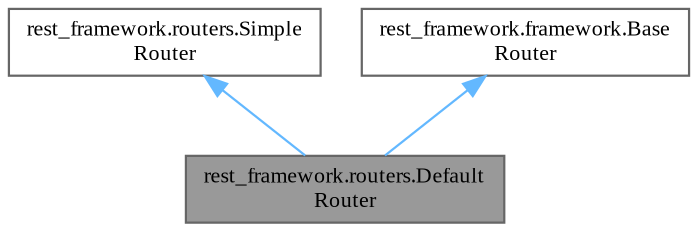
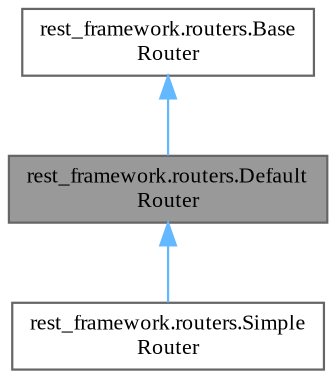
(525, 42) -> (168, 42)
(264, 123) -> (168, 274)
